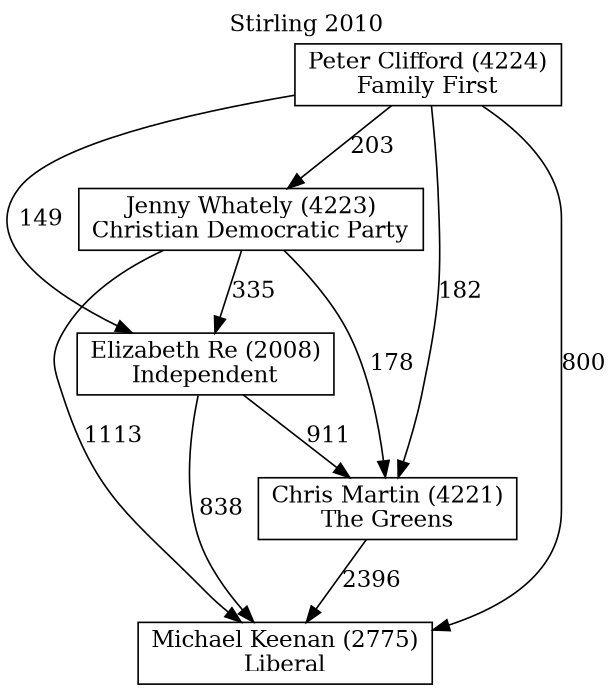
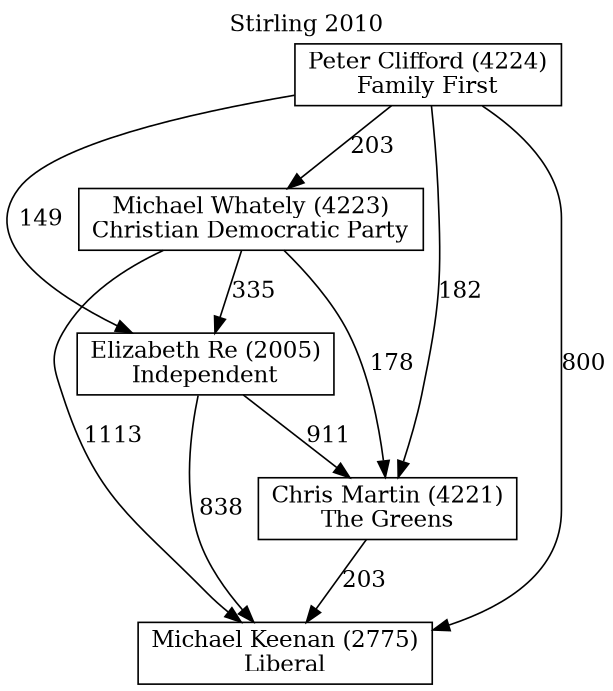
(251, 219) -> (251, 219)
(206, 364) -> (206, 364)
(372, 581) -> (365, 581)
